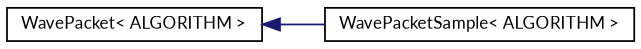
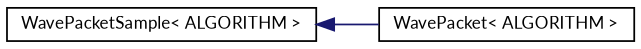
(303, 24) -> (356, 24)
